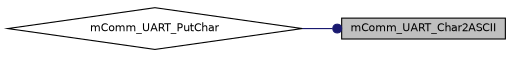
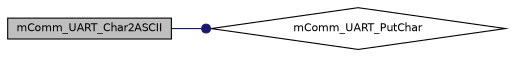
(318, 29) -> (187, 29)
